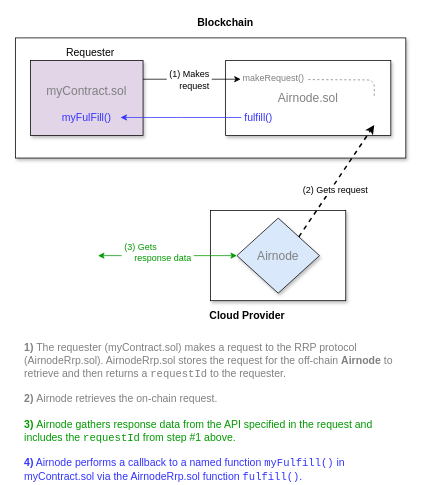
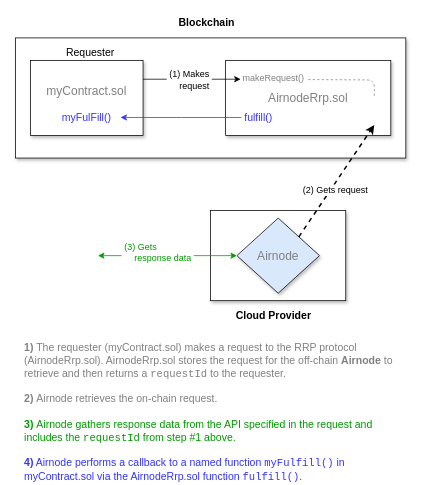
(225, 23) -> (207, 23)
(87, 98) -> (87, 98)
(308, 98) -> (308, 98)
(247, 315) -> (273, 315)
